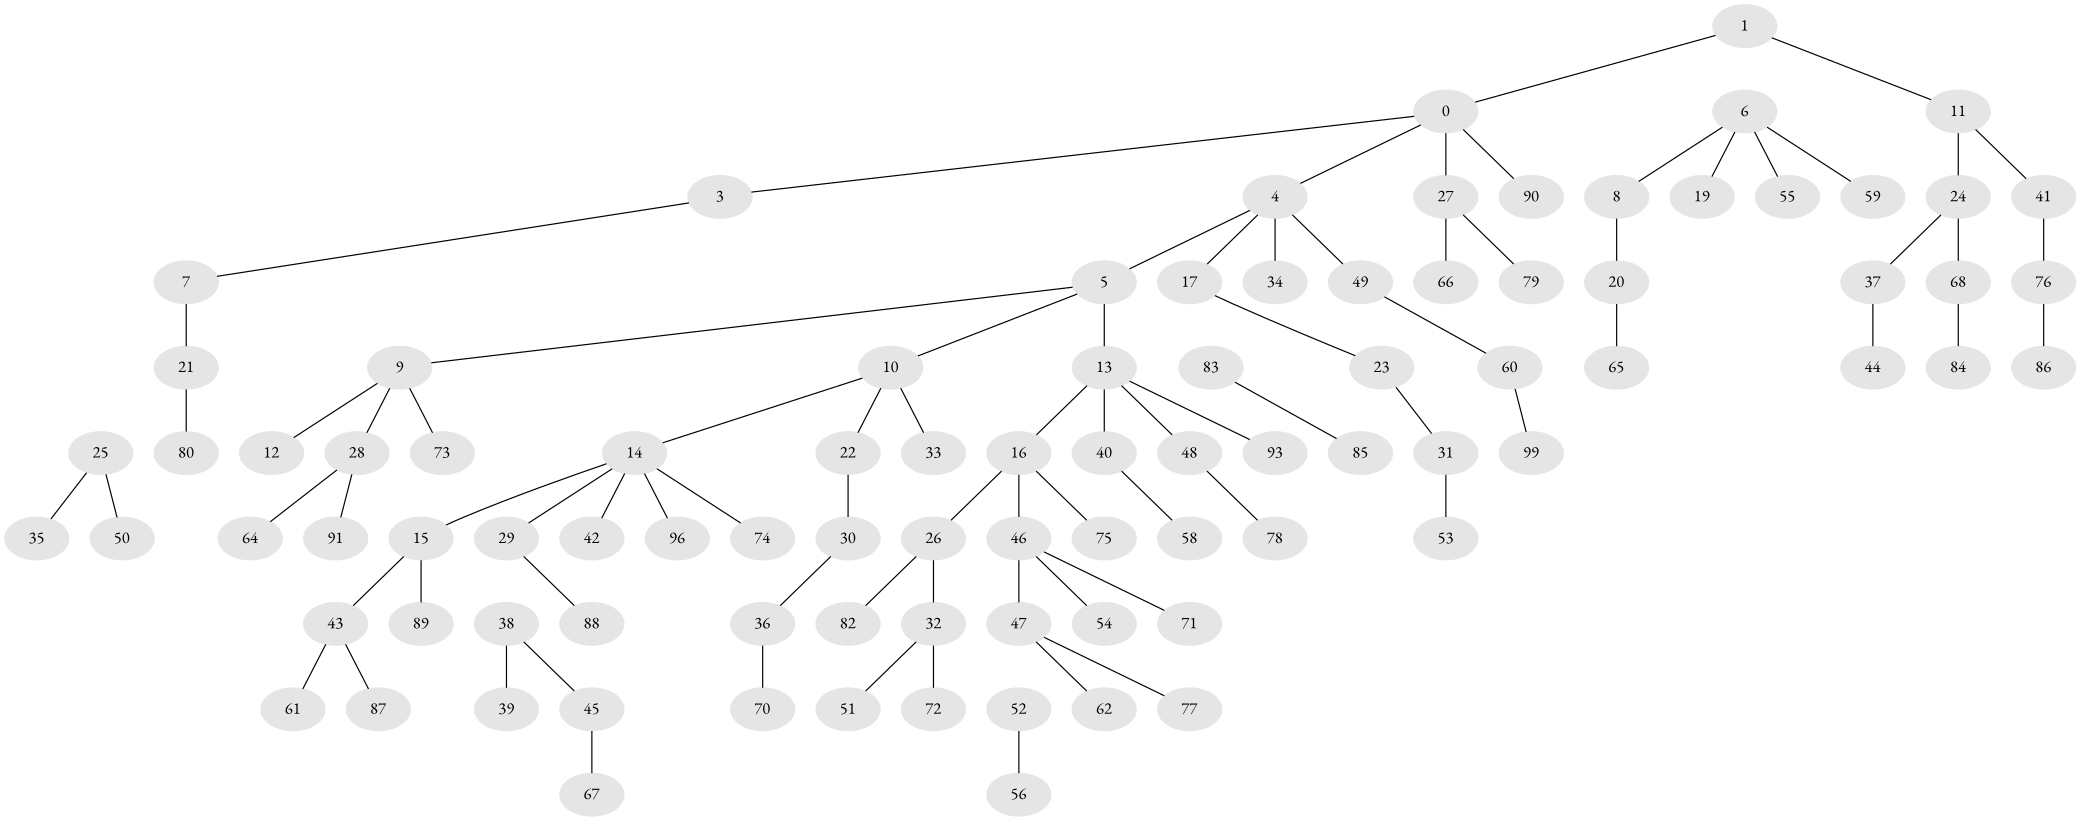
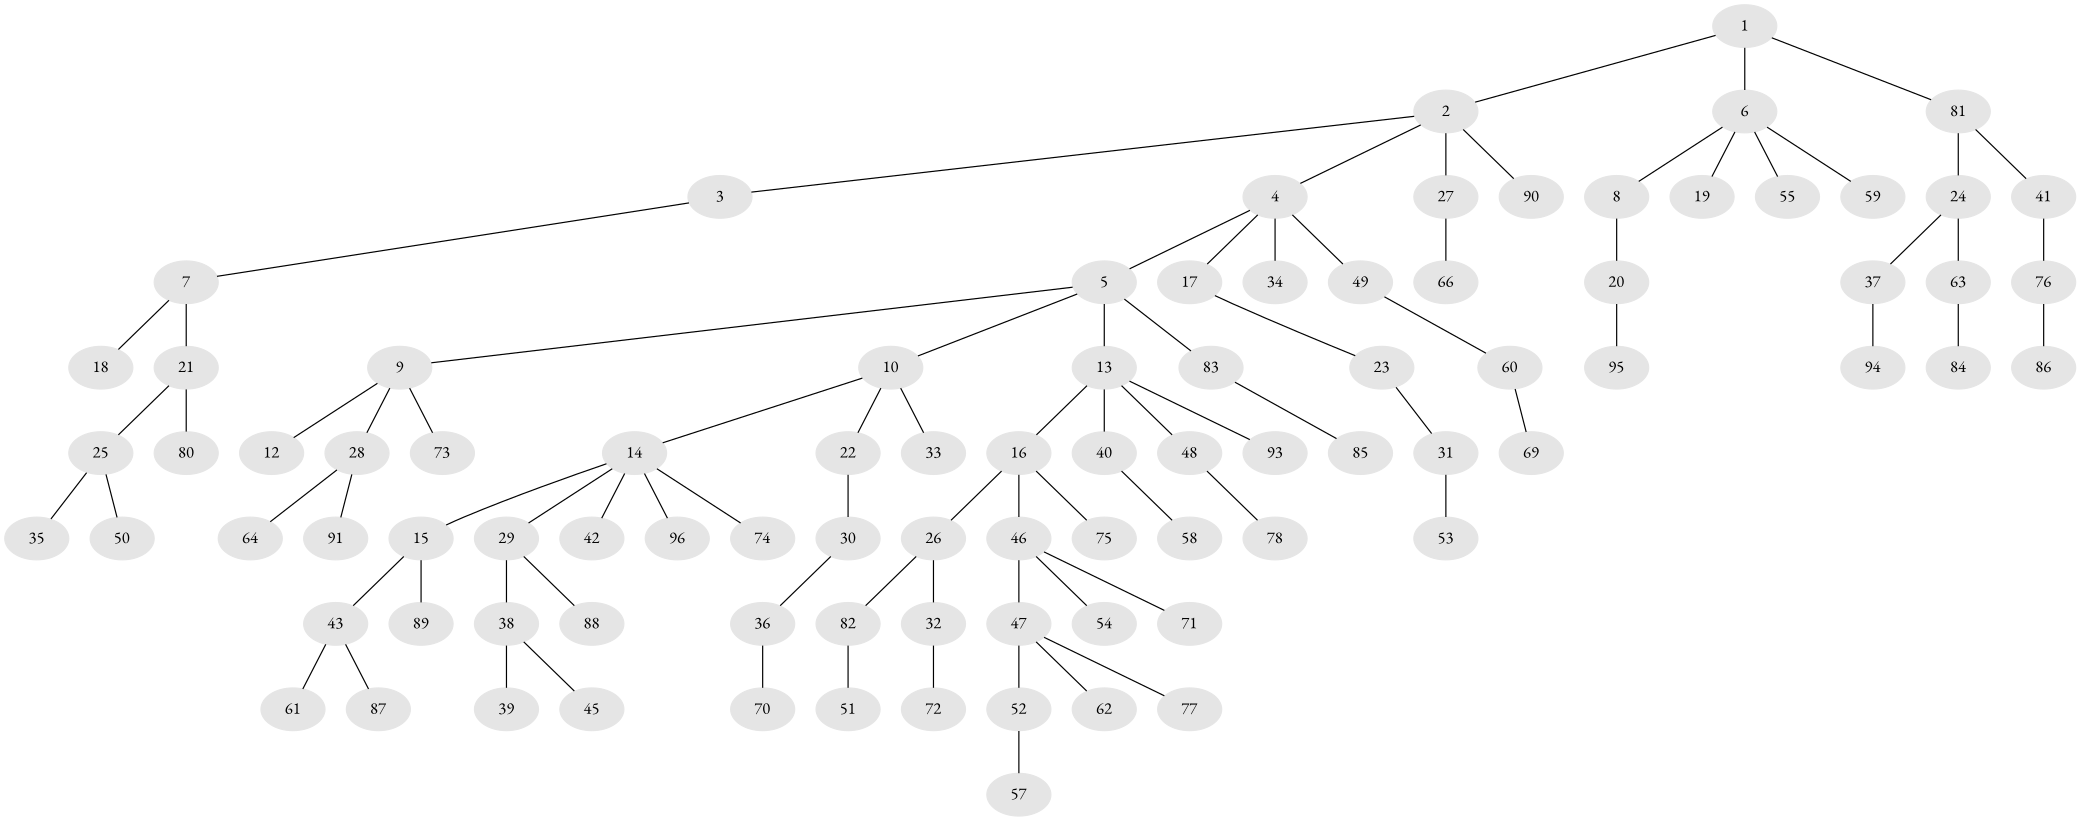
none -> (1745, 69)
(1446, 111) -> (1446, 111)
(1958, 111) -> (1958, 111)
(1531, 282) -> none
(1958, 282) -> (1958, 282)
none -> (1158, 325)
none -> (101, 368)
(1617, 368) -> (1617, 368)
(1873, 368) -> (1873, 368)
none -> (144, 410)
(1531, 453) -> (1531, 453)
none -> (506, 581)
(891, 666) -> (848, 667)
none -> (1019, 667)
(592, 795) -> none
(1019, 795) -> (1019, 795)
